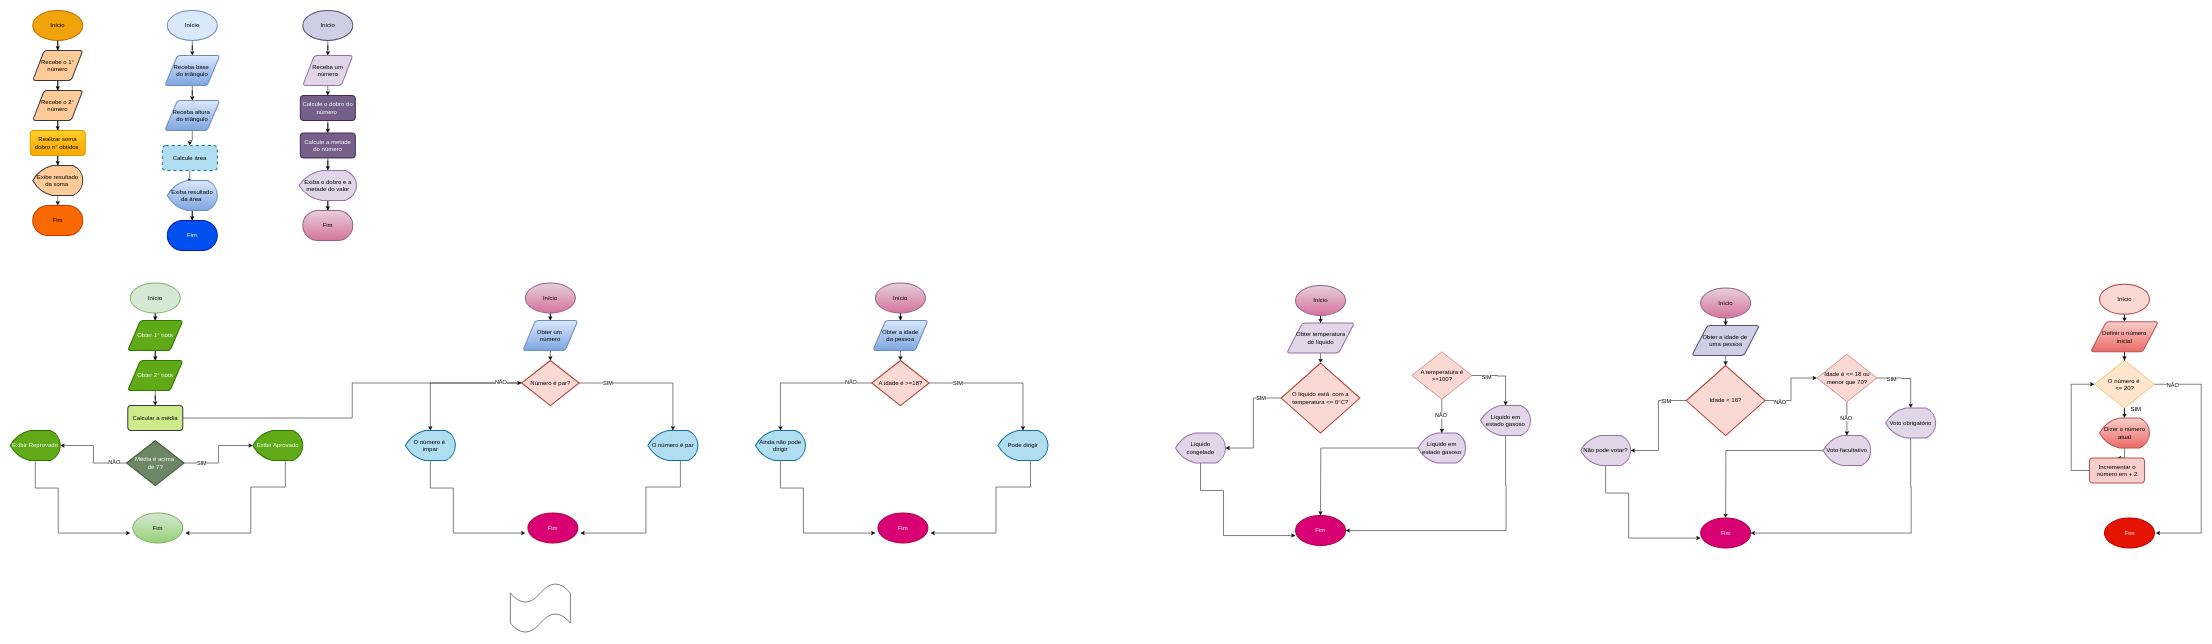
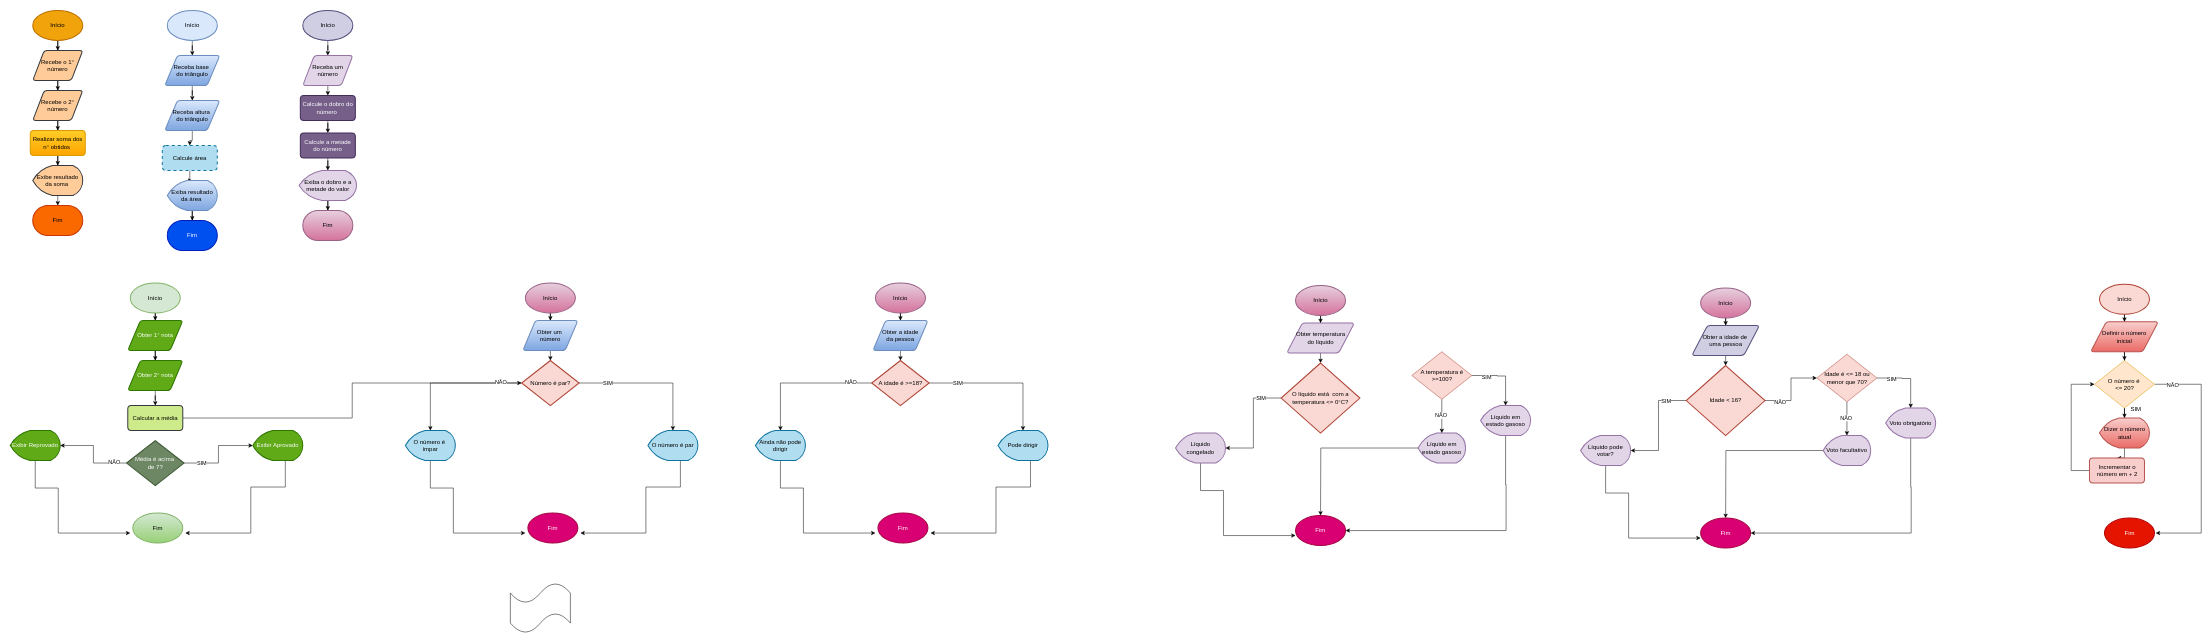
(58, 143) -> (58, 143)
(1605, 450) -> (1605, 450)
